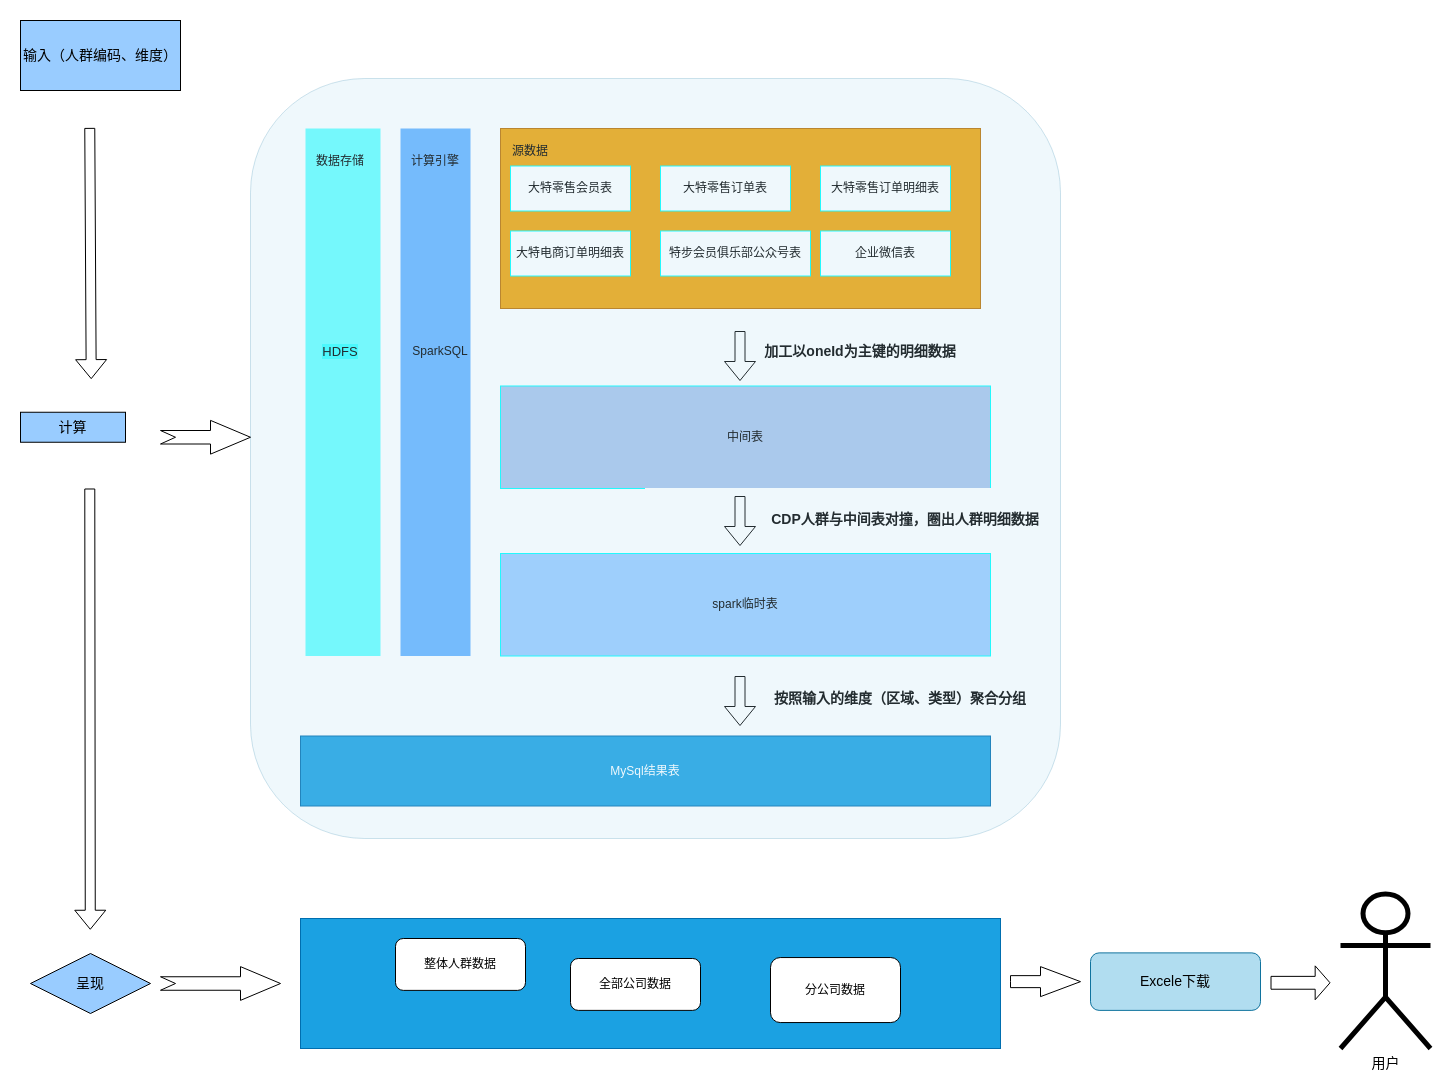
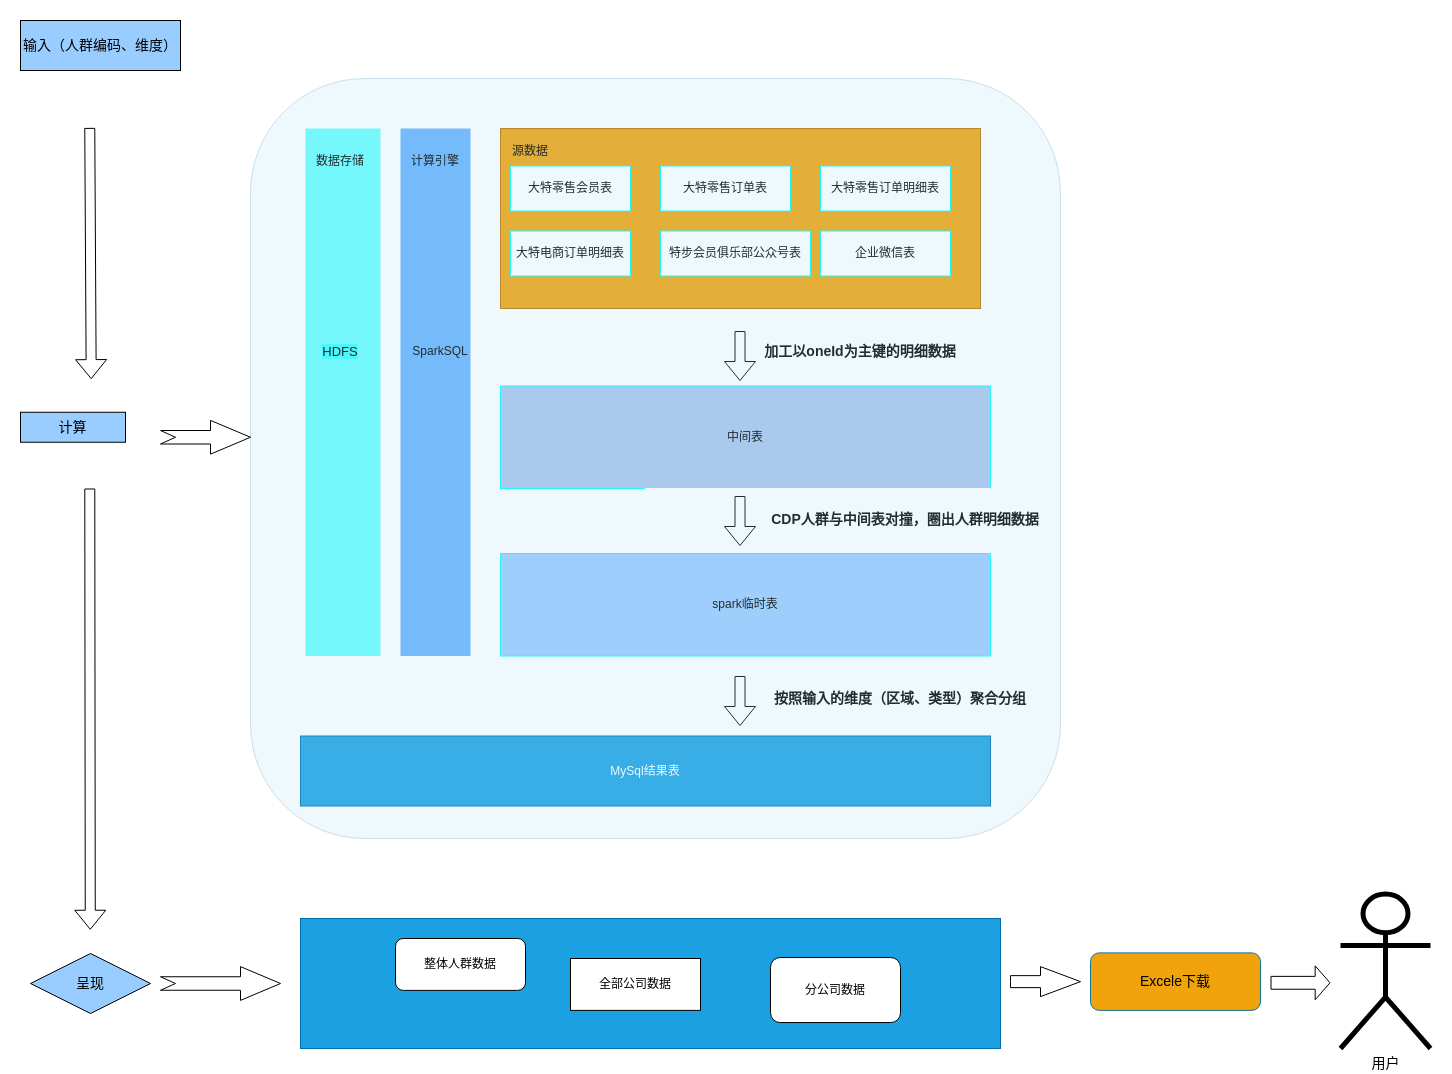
(101, 56) -> (101, 46)
(1176, 982) -> (1176, 982)
(636, 984) -> (636, 984)
